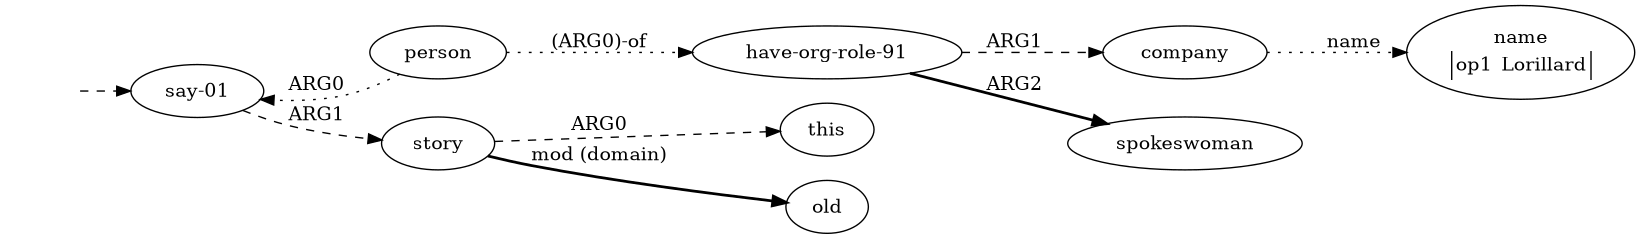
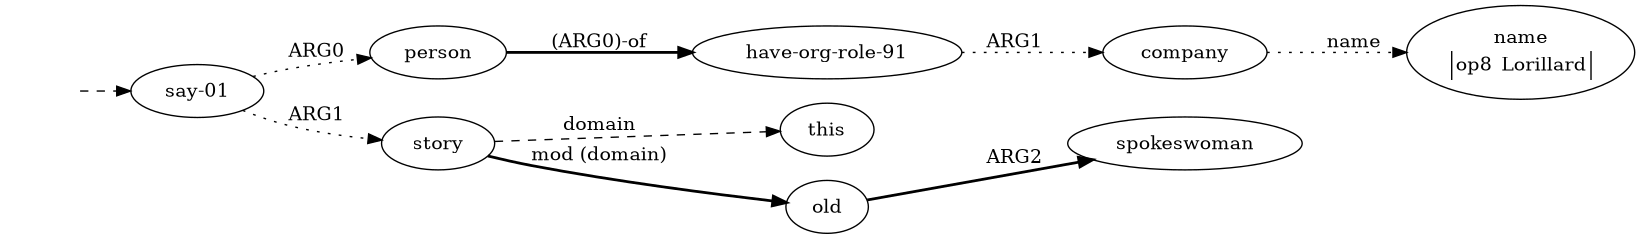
(593, 52) -> (593, 52)
(1025, 52) -> (1025, 52)
(1474, 65) -> (1474, 65)
(339, 96) -> (305, 66)
(1002, 97) -> (973, 181)
(599, 125) -> (599, 125)
(304, 129) -> (304, 129)
